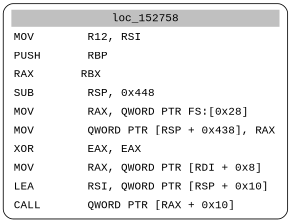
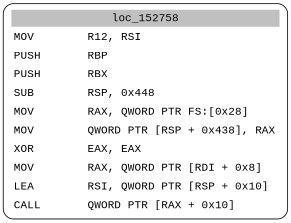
(58, 74) -> (61, 74)
